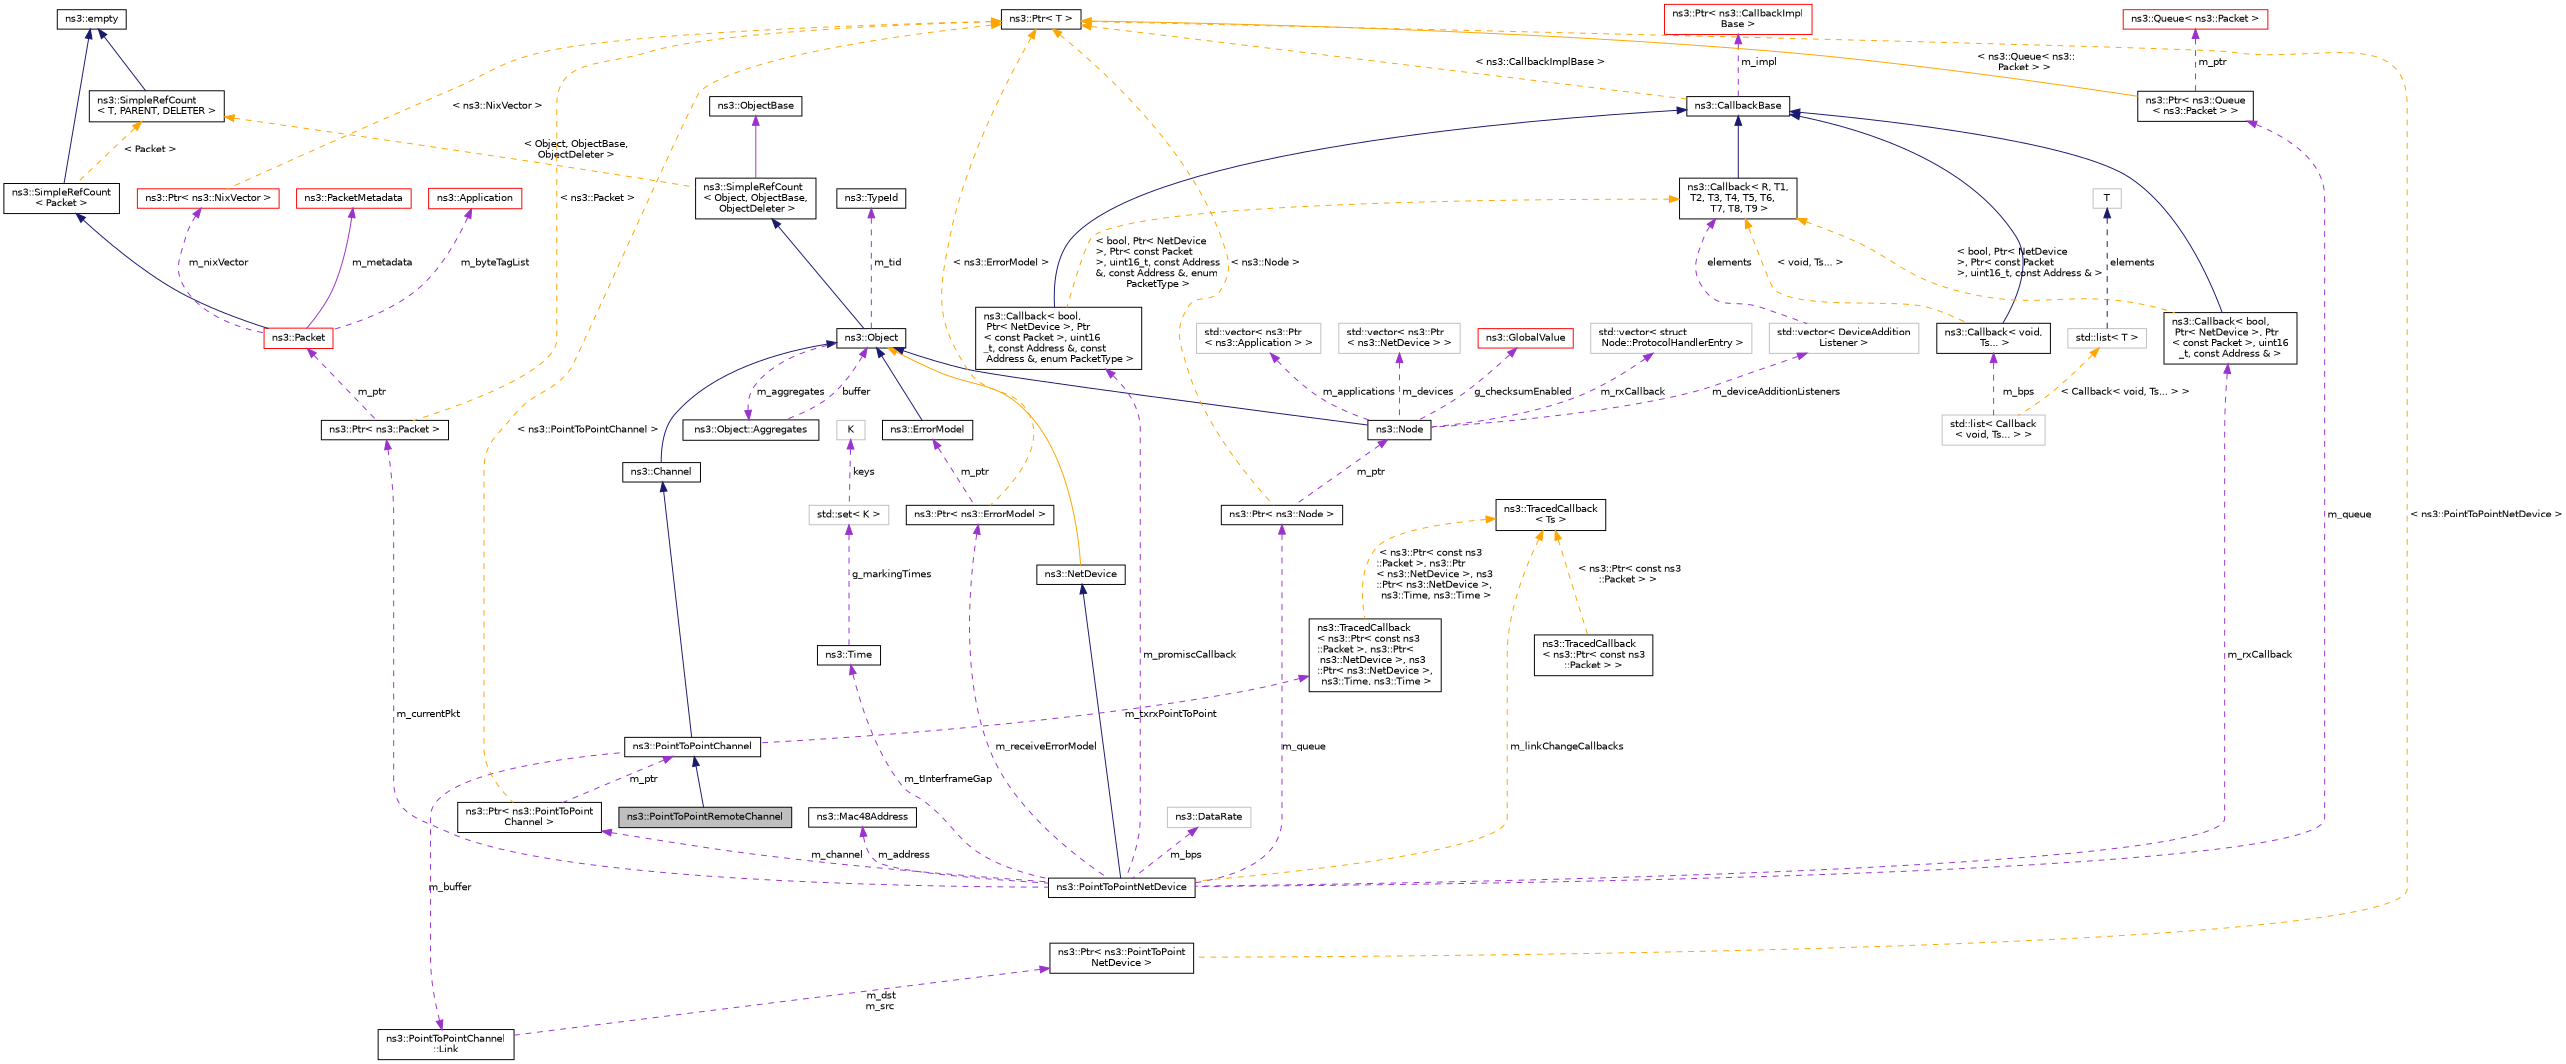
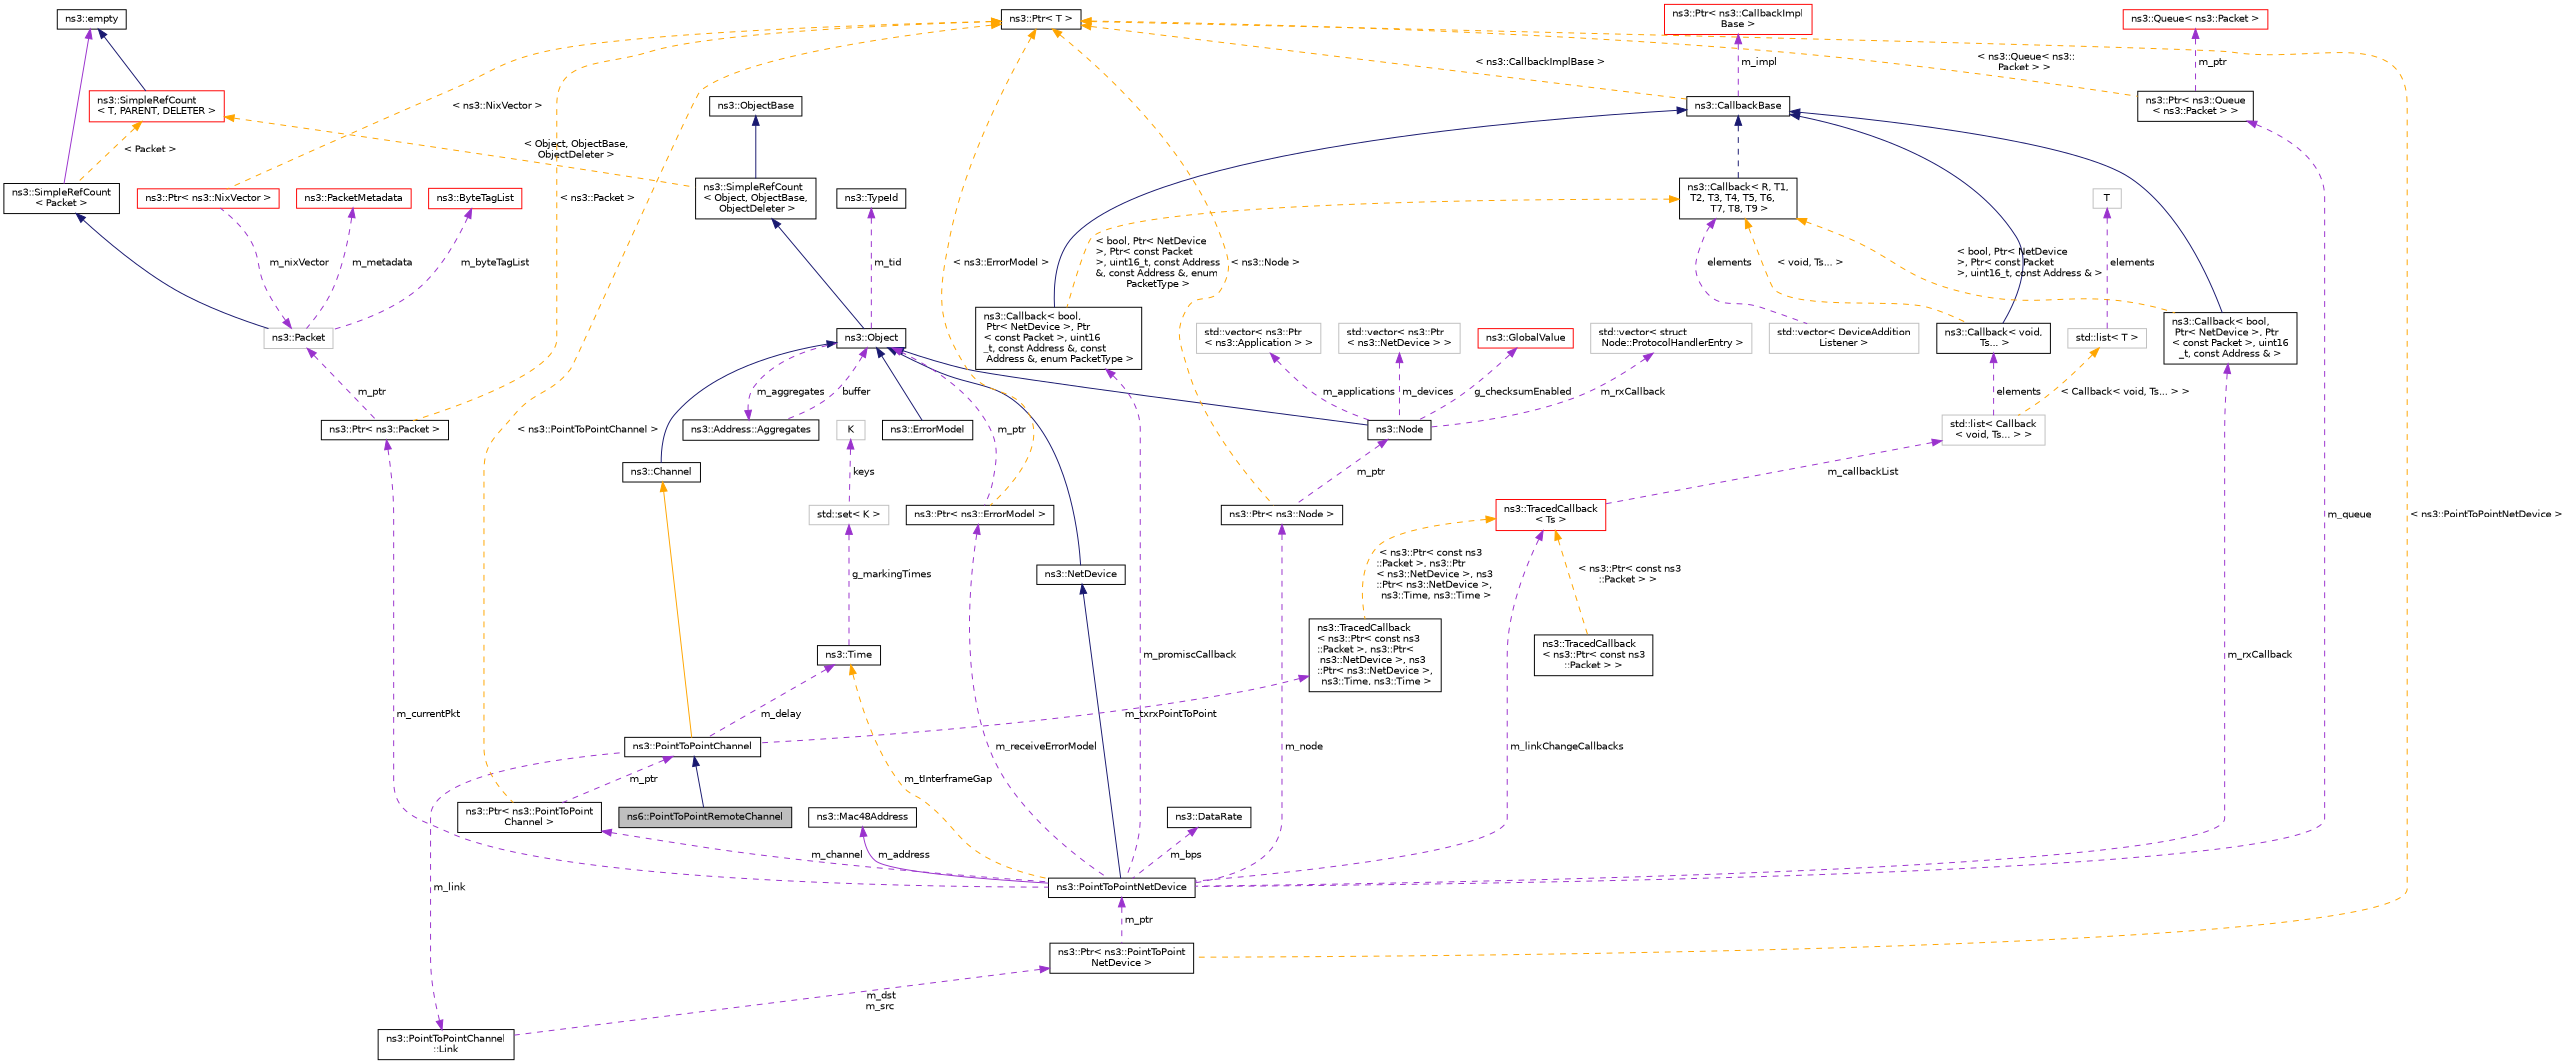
(1616, 40) -> (1616, 40)
(157, 106) -> (157, 106)
(76, 111) -> (76, 111)
(756, 152) -> (756, 152)
(1738, 152) -> (1738, 152)
(475, 199) -> (475, 199)
(2107, 273) -> (2107, 273)
(338, 277) -> (338, 277)
(185, 288) -> (258, 261)
(299, 338) -> (299, 338)
(2017, 392) -> (2017, 392)
(1618, 407) -> none
(751, 430) -> (751, 430)
(1043, 432) -> (1043, 432)
none -> (1769, 473)
(956, 477) -> (979, 412)
(1551, 515) -> (1551, 515)
(678, 615) -> (678, 615)
none -> (767, 704)
(1303, 747) -> (1303, 747)
(924, 801) -> (924, 801)
(705, 817) -> (705, 817)
(1209, 817) -> (1209, 817)
(1494, 832) -> (1494, 832)
(947, 875) -> (947, 875)
(449, 888) -> (449, 888)
none -> (1122, 925)
